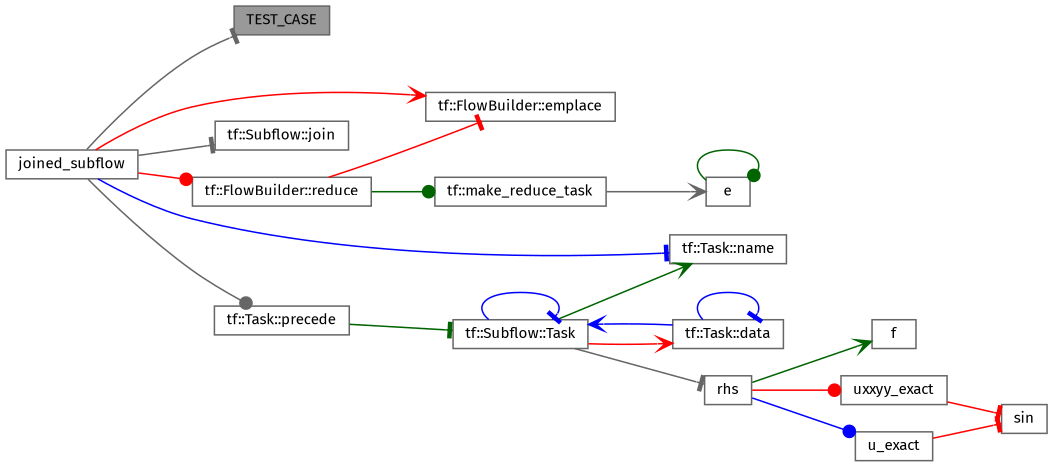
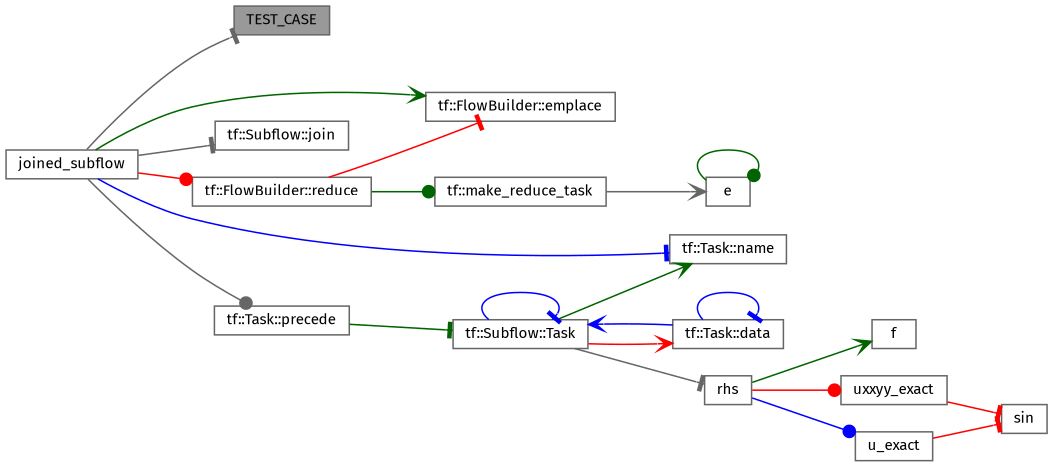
(248, 97) -> (248, 97)
